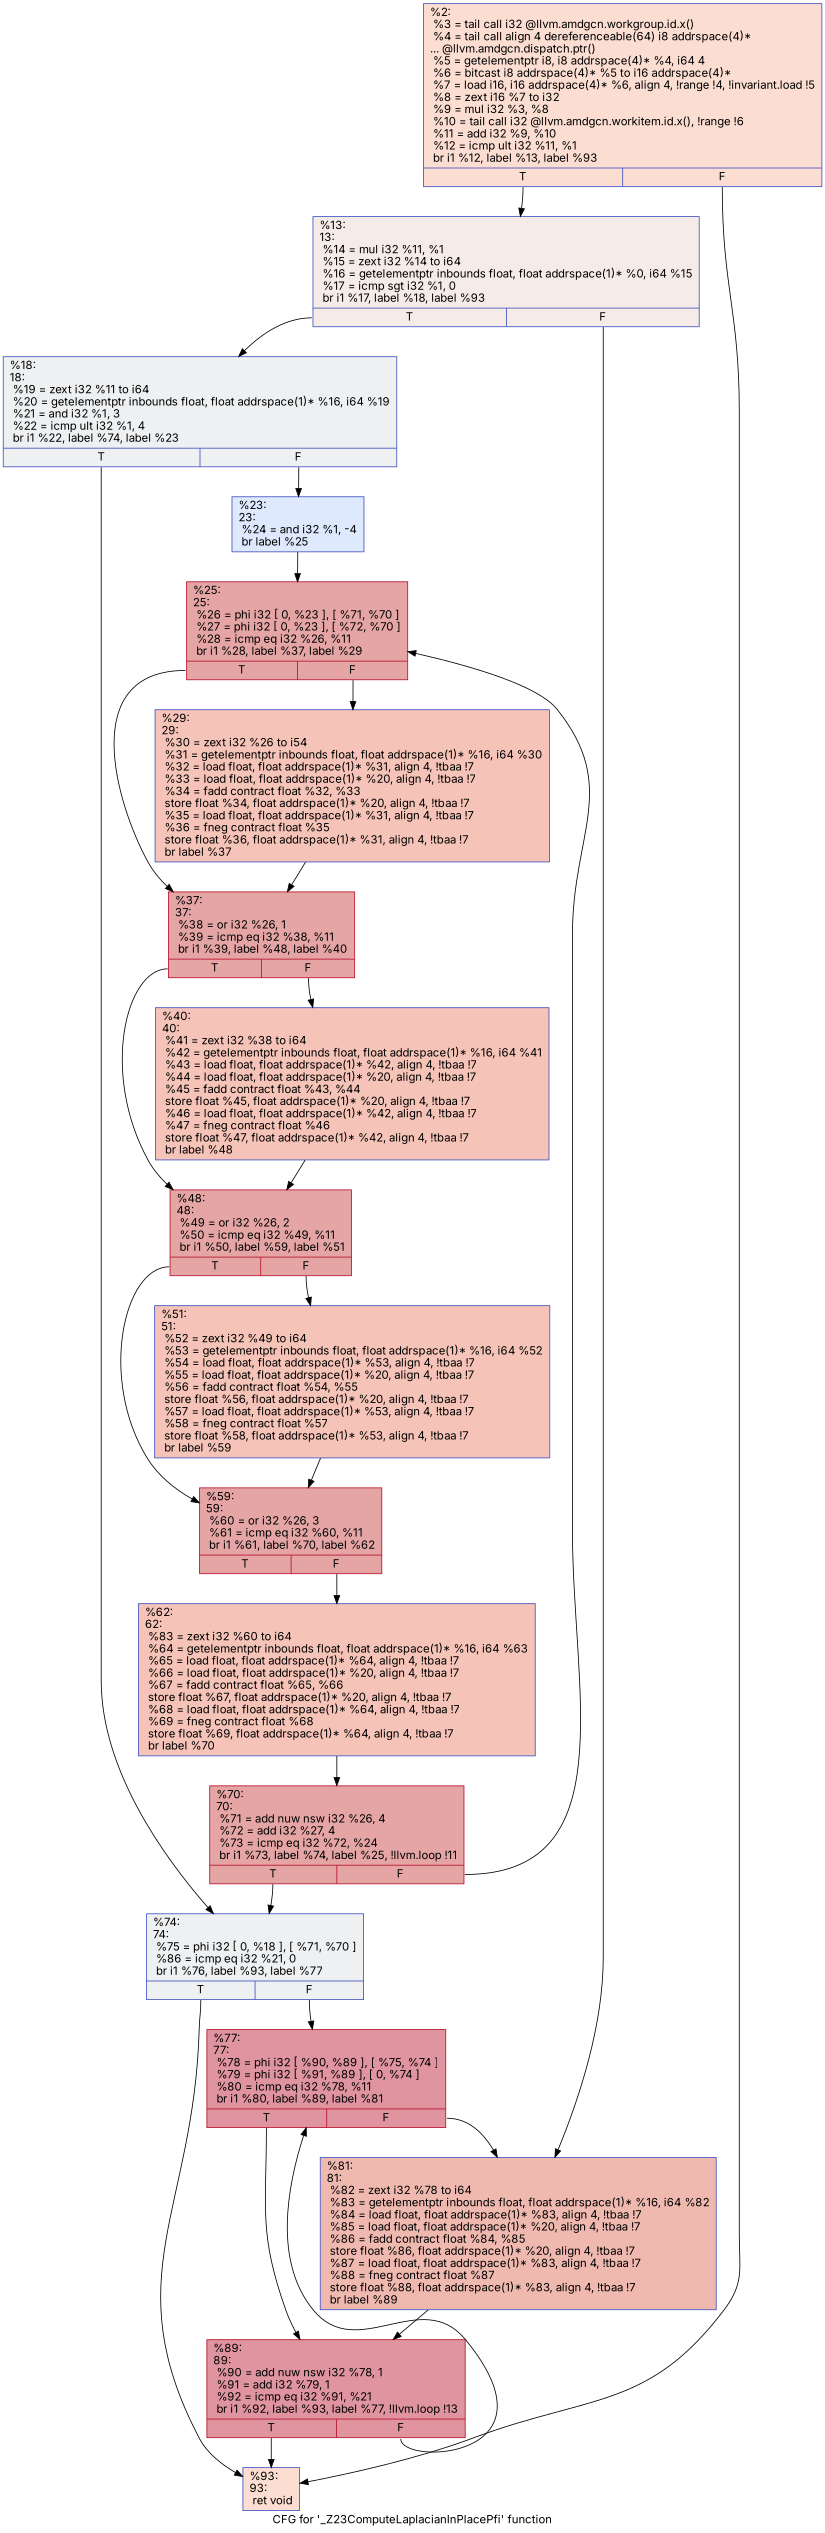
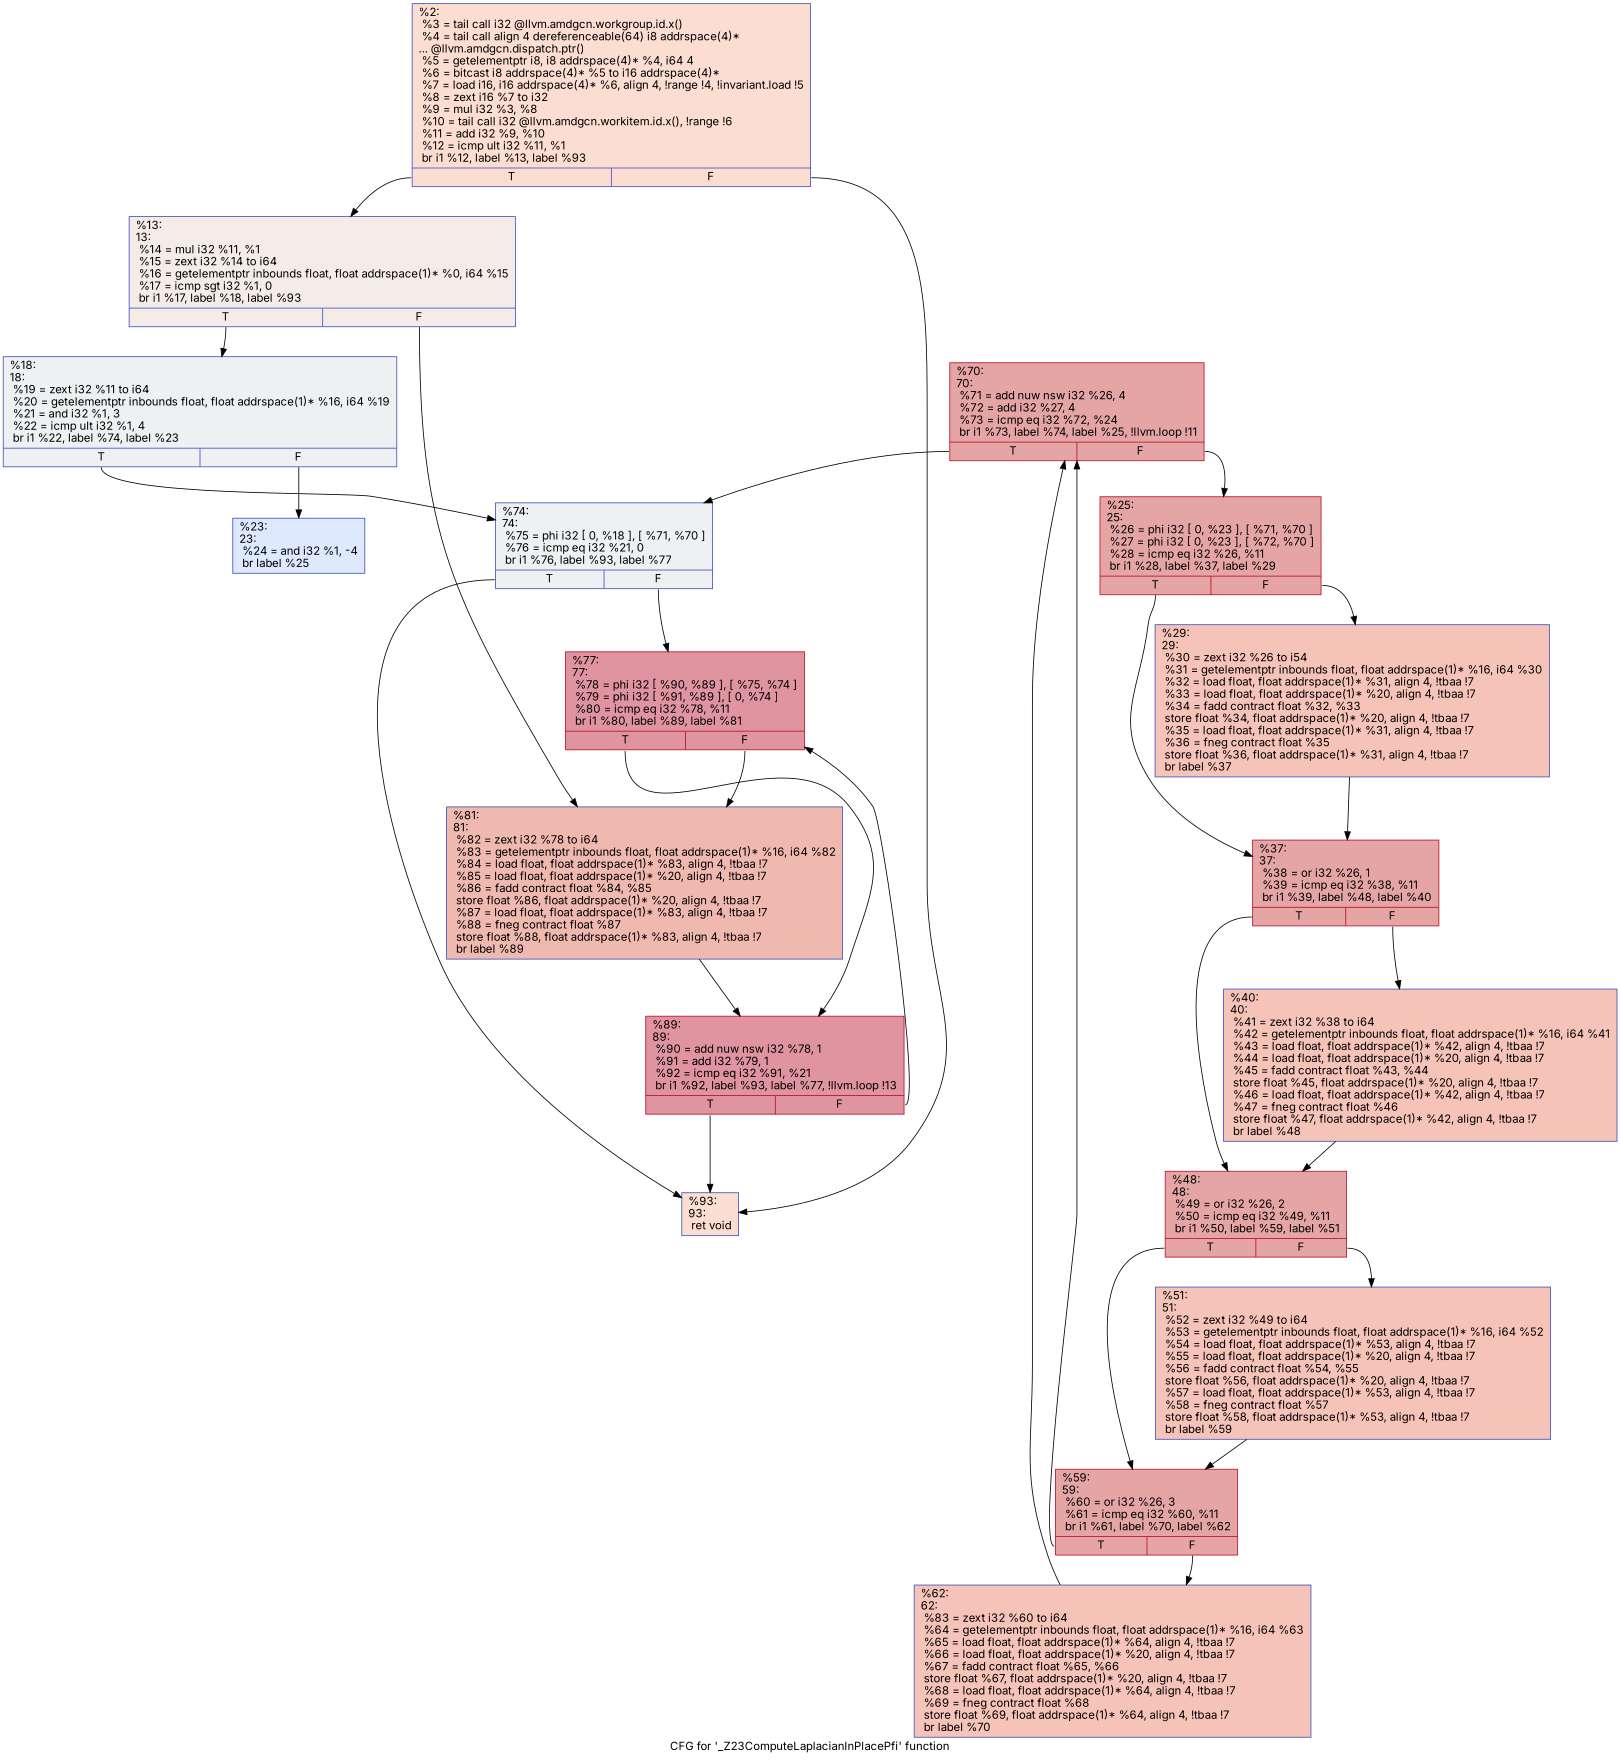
(298, 563) -> none
none -> (1077, 1009)
(225, 1959) -> (573, 548)
